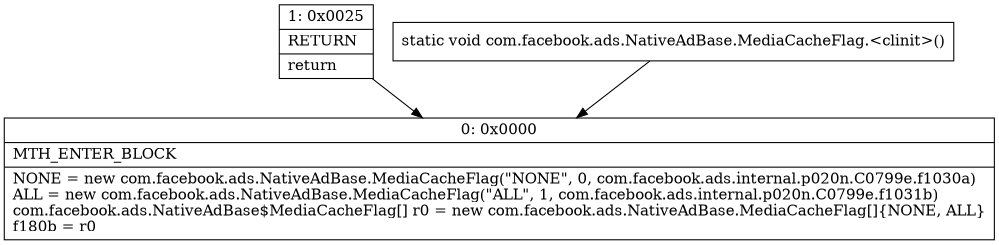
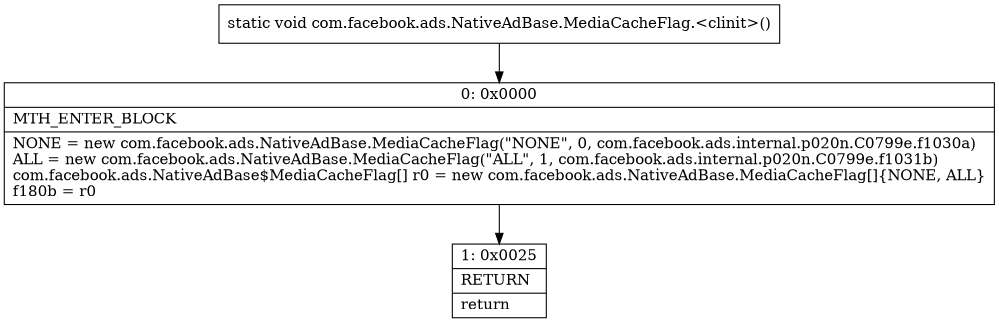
(393, 95) -> (499, 219)
